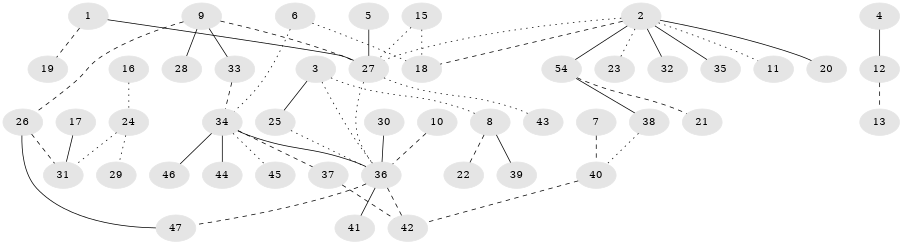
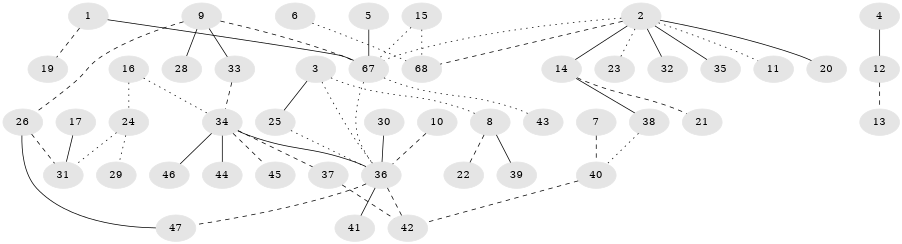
(369, 69) -> (369, 69)
(422, 69) -> (422, 69)
(562, 69) -> (562, 69)
(267, 74) -> (175, 96)
(249, 149) -> (249, 149)
